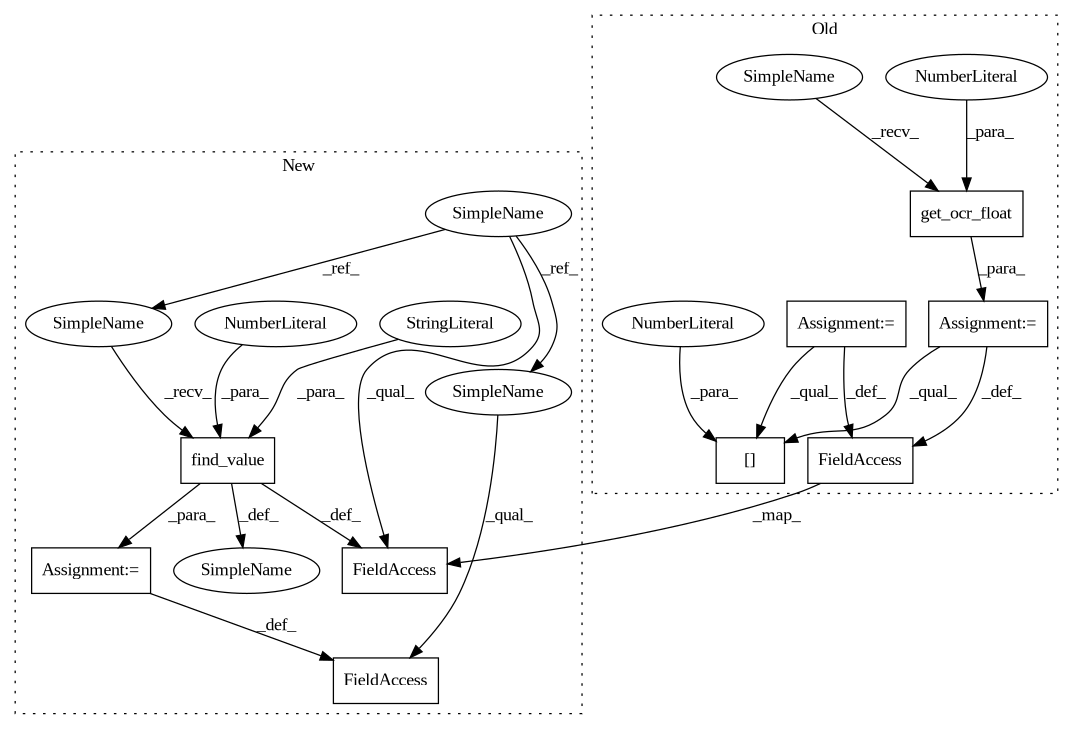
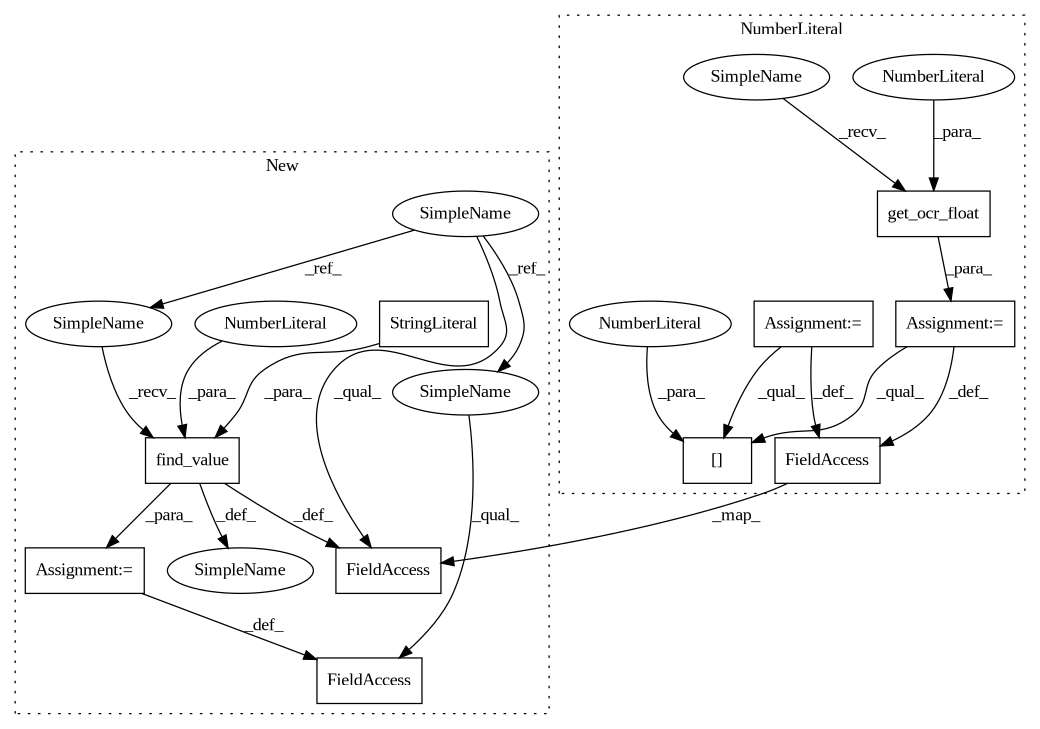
(825, 30) -> (792, 30)
(450, 324) -> (434, 324)
